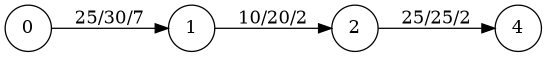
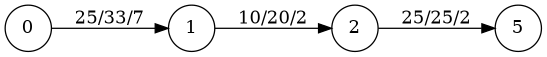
(110, 19) -> (110, 19)
(518, 28) -> (518, 28)
